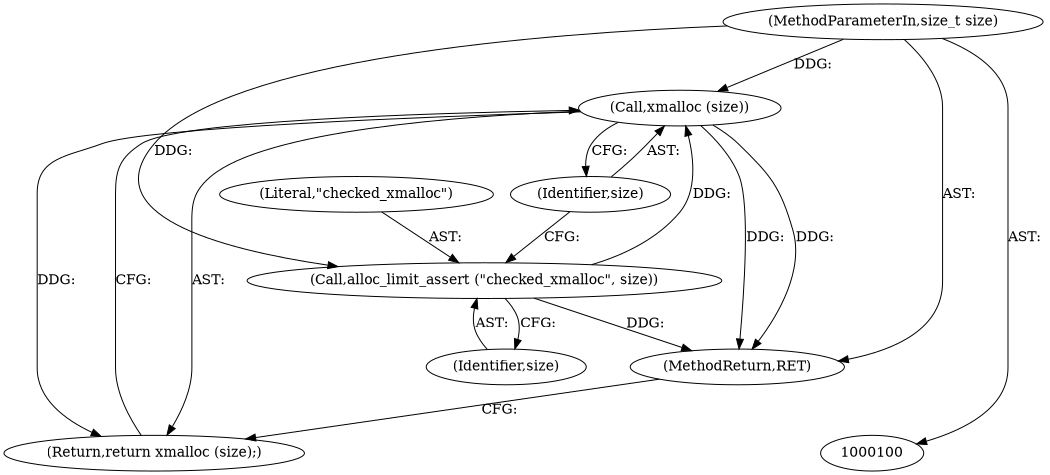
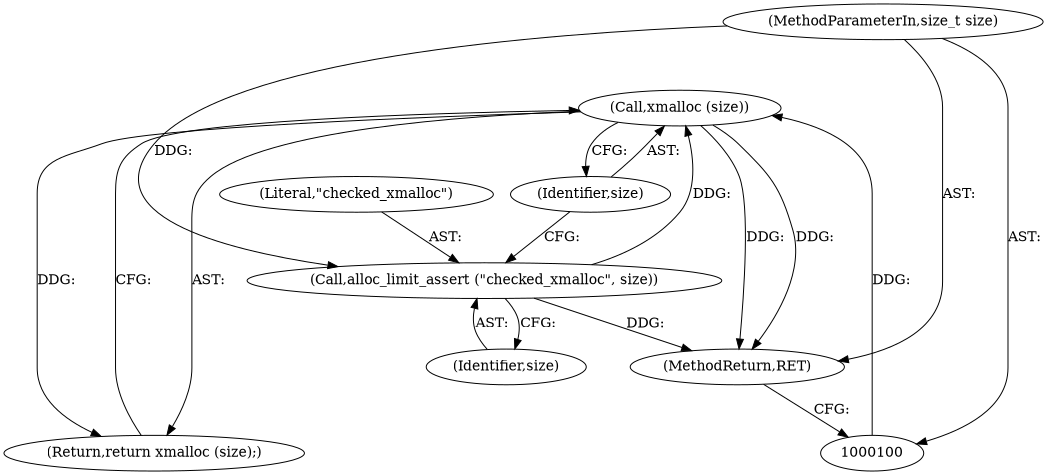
(785, 63) -> (872, 250)
(457, 408) -> (802, 408)
